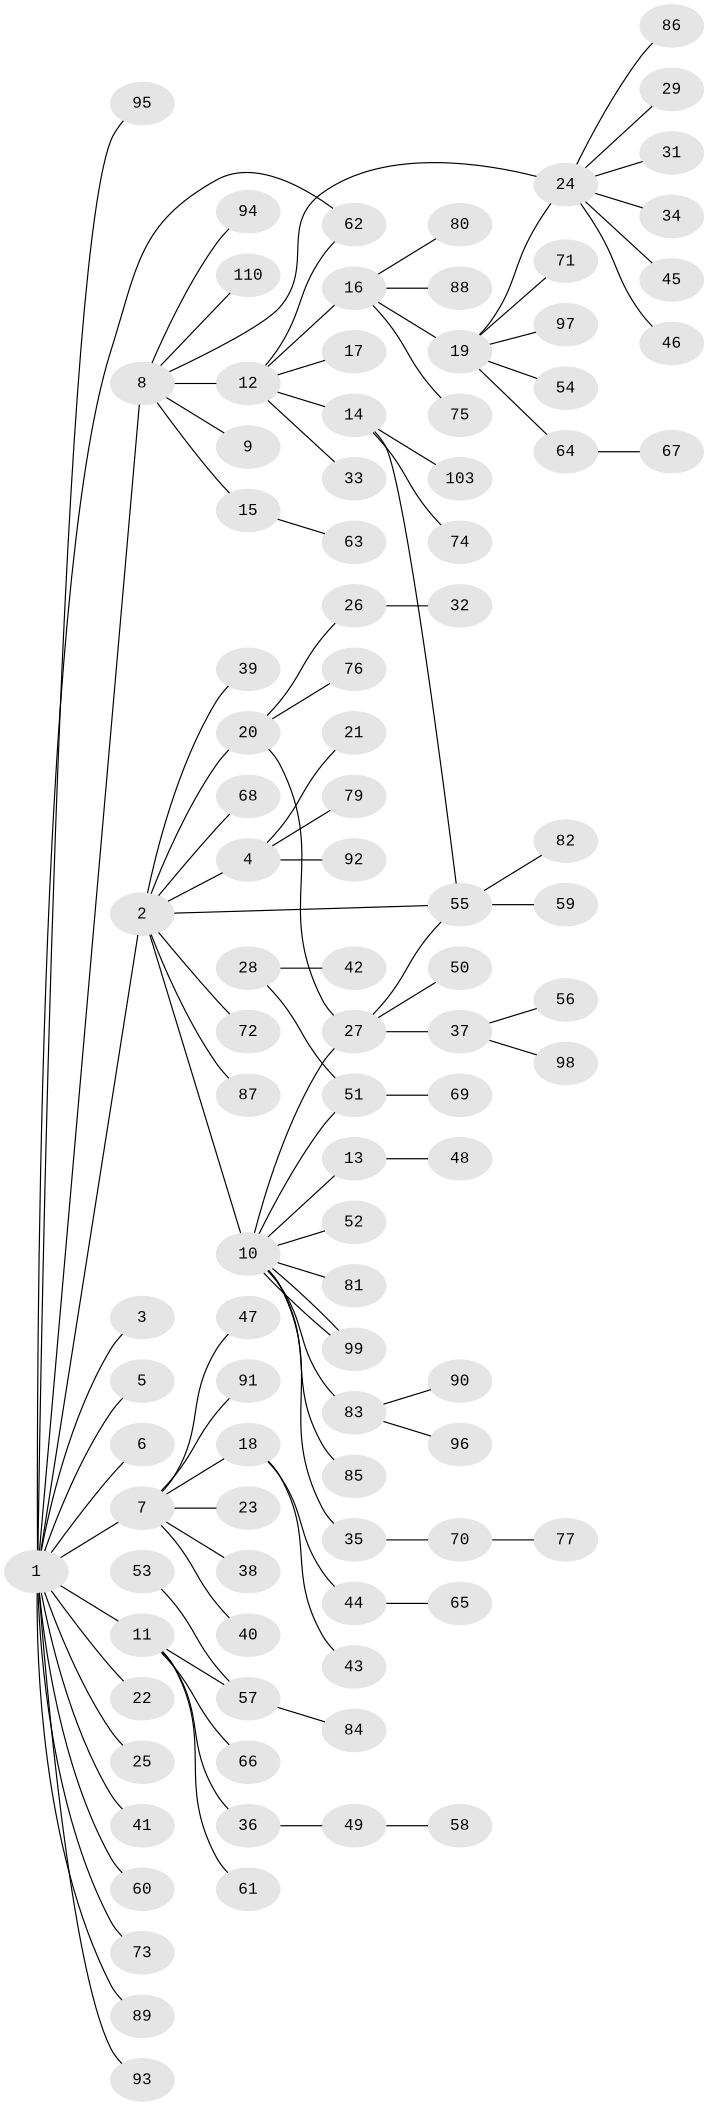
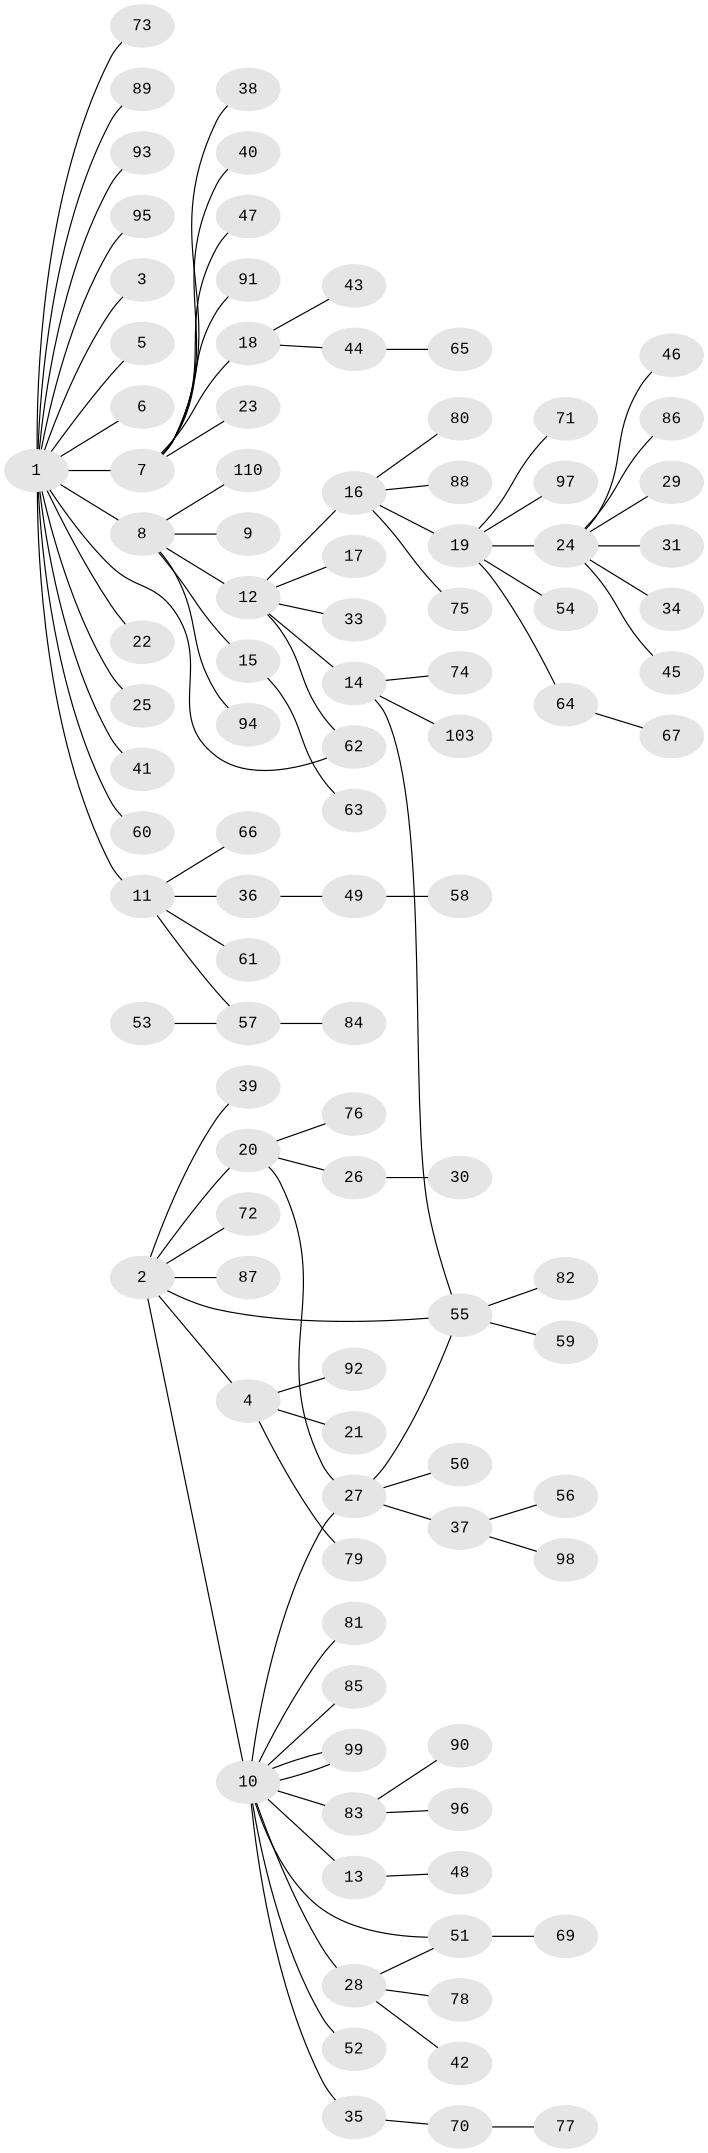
(310, 204) -> none
(460, 606) -> (460, 1178)
(248, 796) -> none
(89, 1243) -> none
none -> (293, 1892)
none -> (460, 2000)
